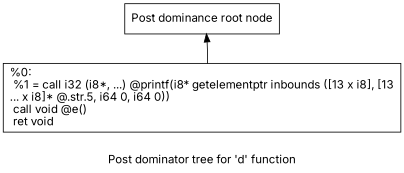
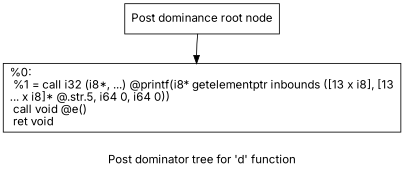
(208, 53) -> (197, 45)
